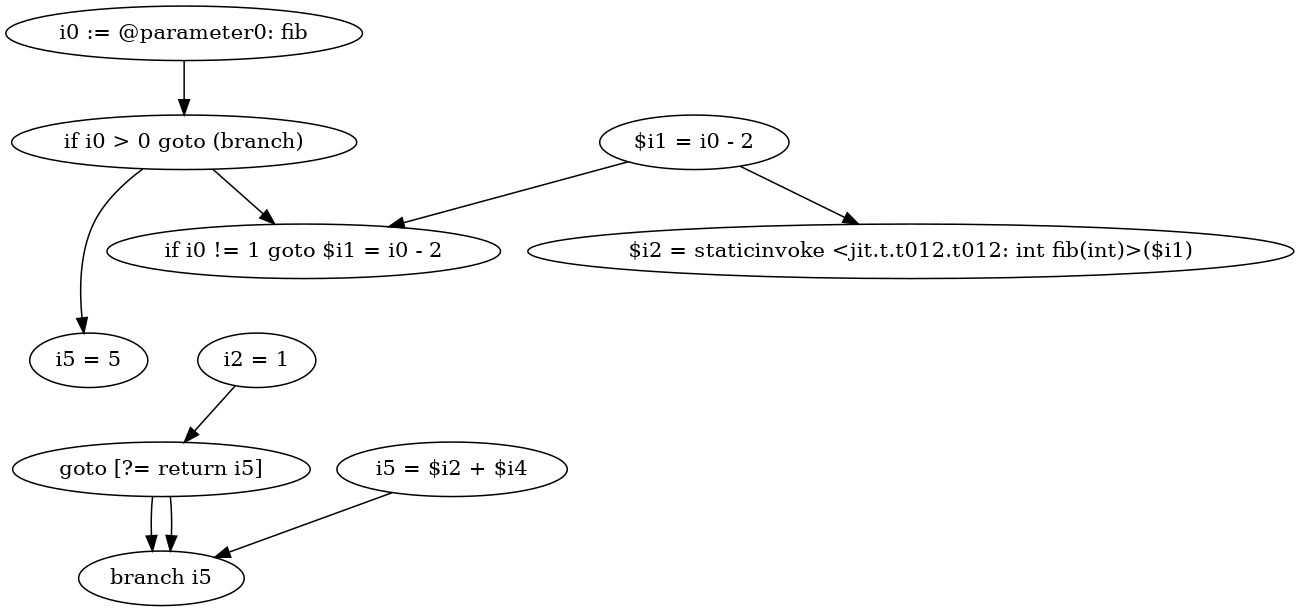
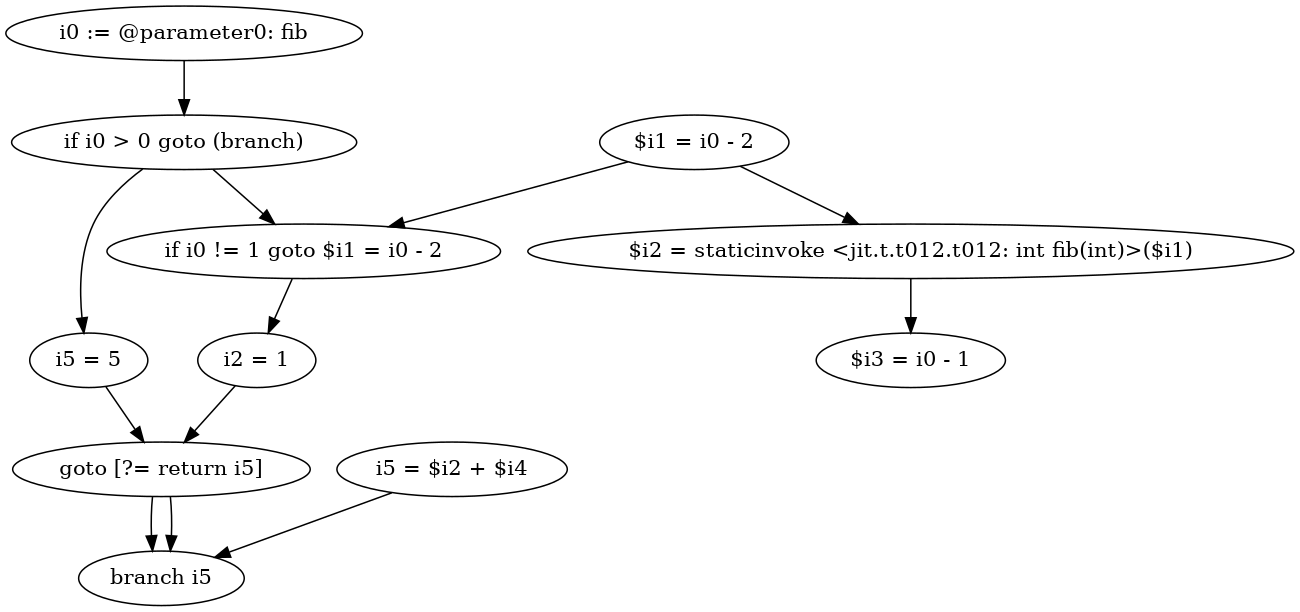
none -> (283, 299)
none -> (911, 360)
none -> (120, 408)
